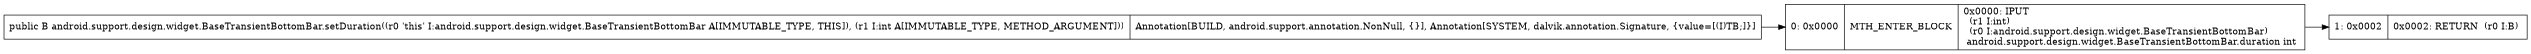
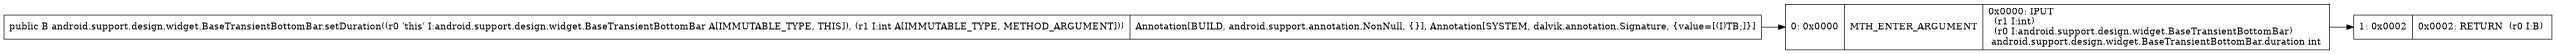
(1901, 27) -> (1914, 27)
